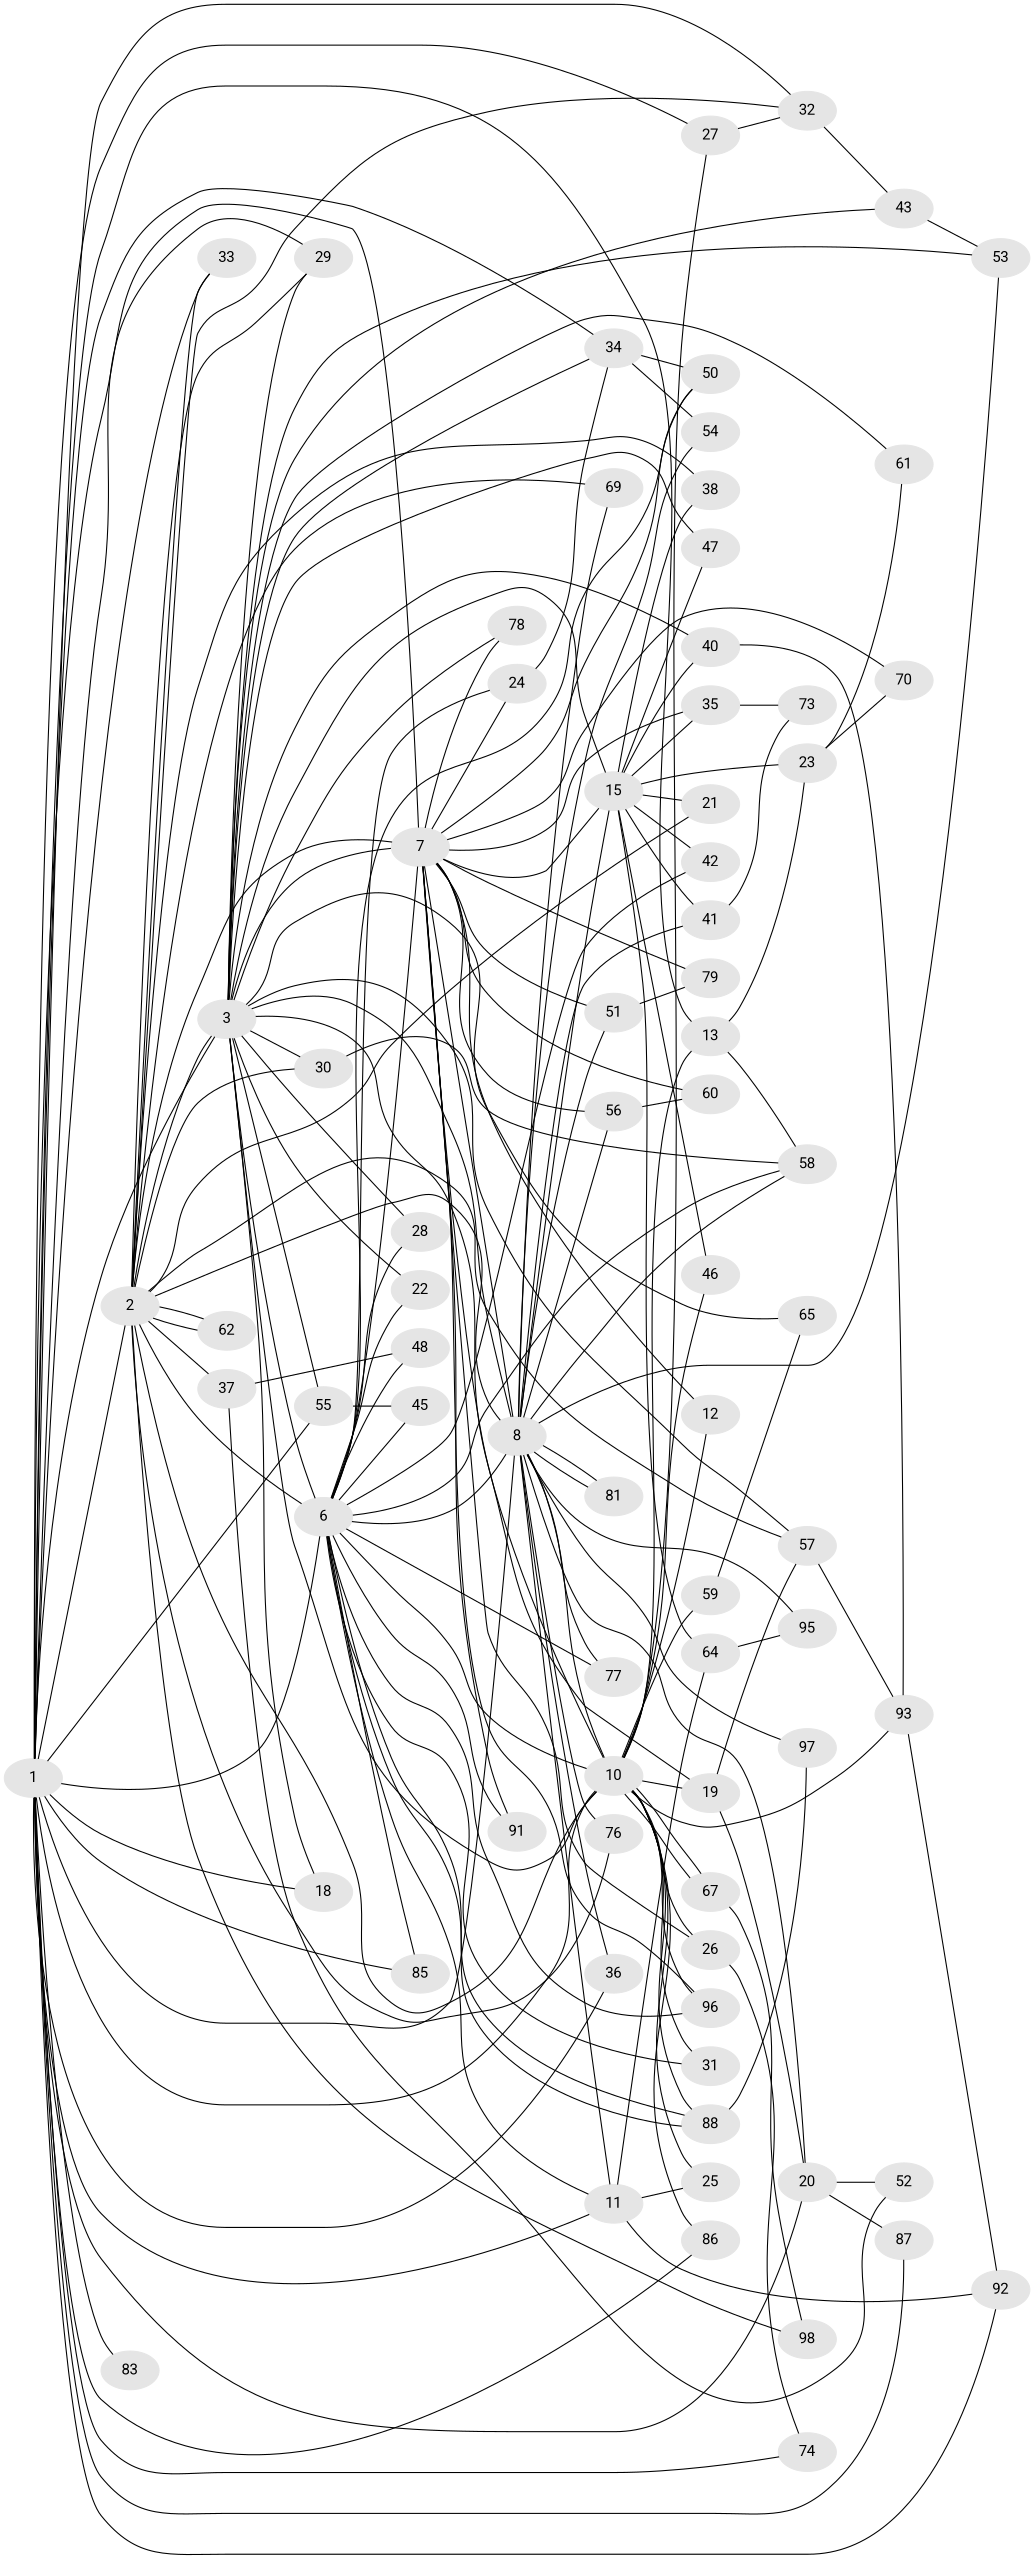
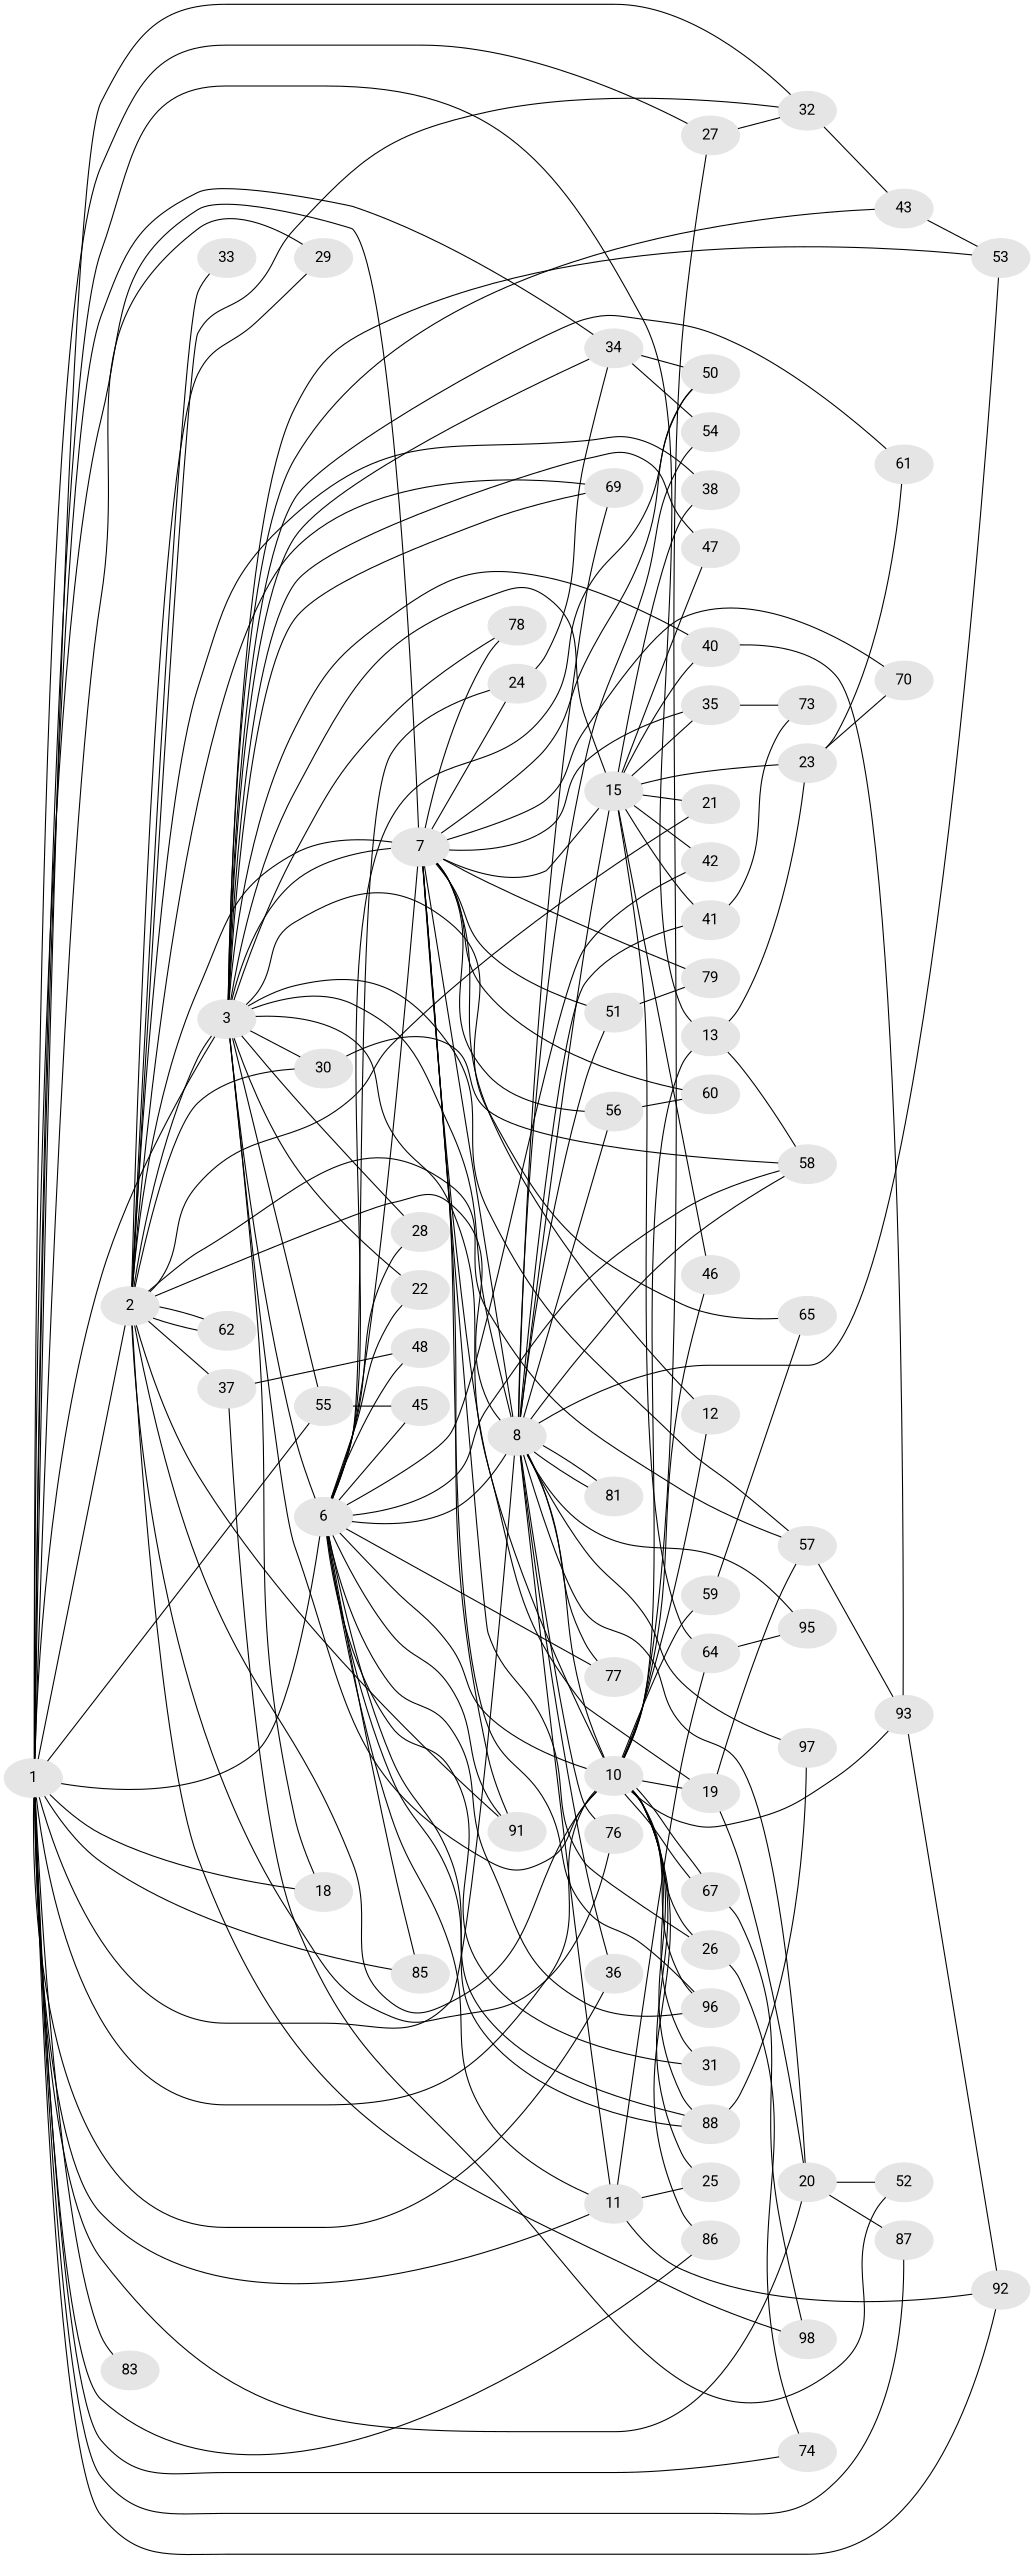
(246, 596) -> (279, 650)
(80, 1009) -> none
(206, 1427) -> (284, 1594)
